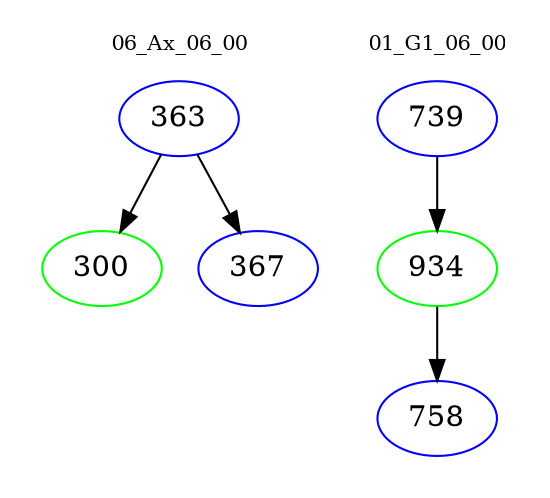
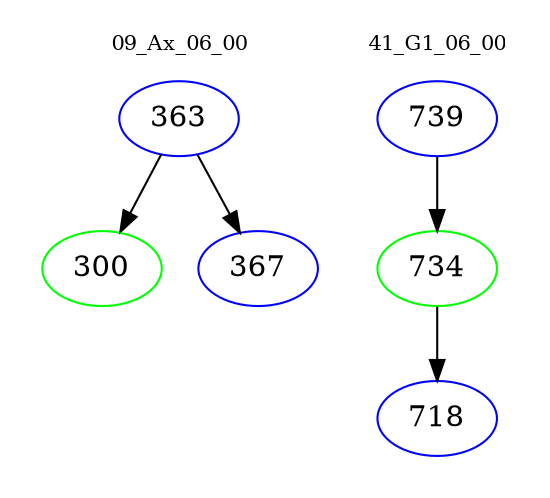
(180, 45) -> (180, 45)
(438, 45) -> (438, 45)
(437, 269) -> (437, 269)
(437, 418) -> (437, 418)
